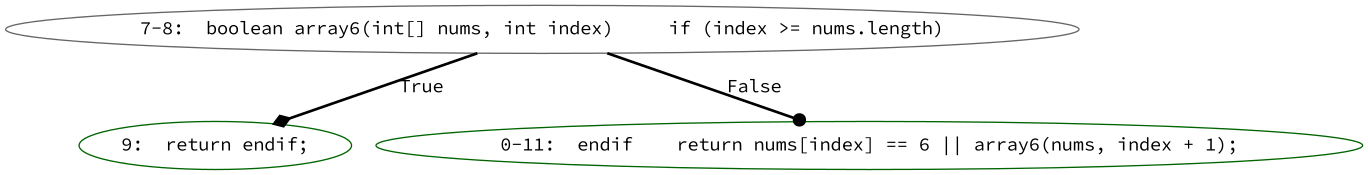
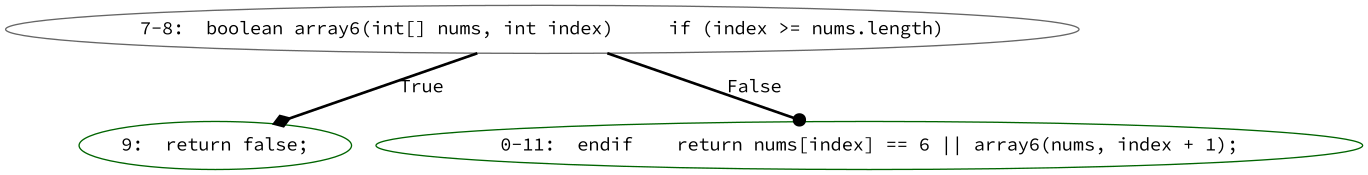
(215, 145) -> (215, 145)
